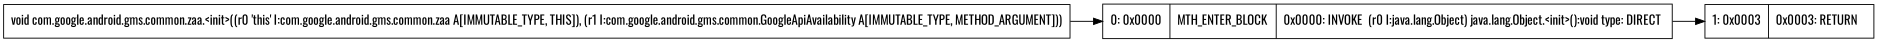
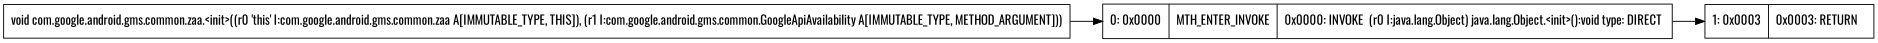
(1223, 21) -> (1223, 21)
